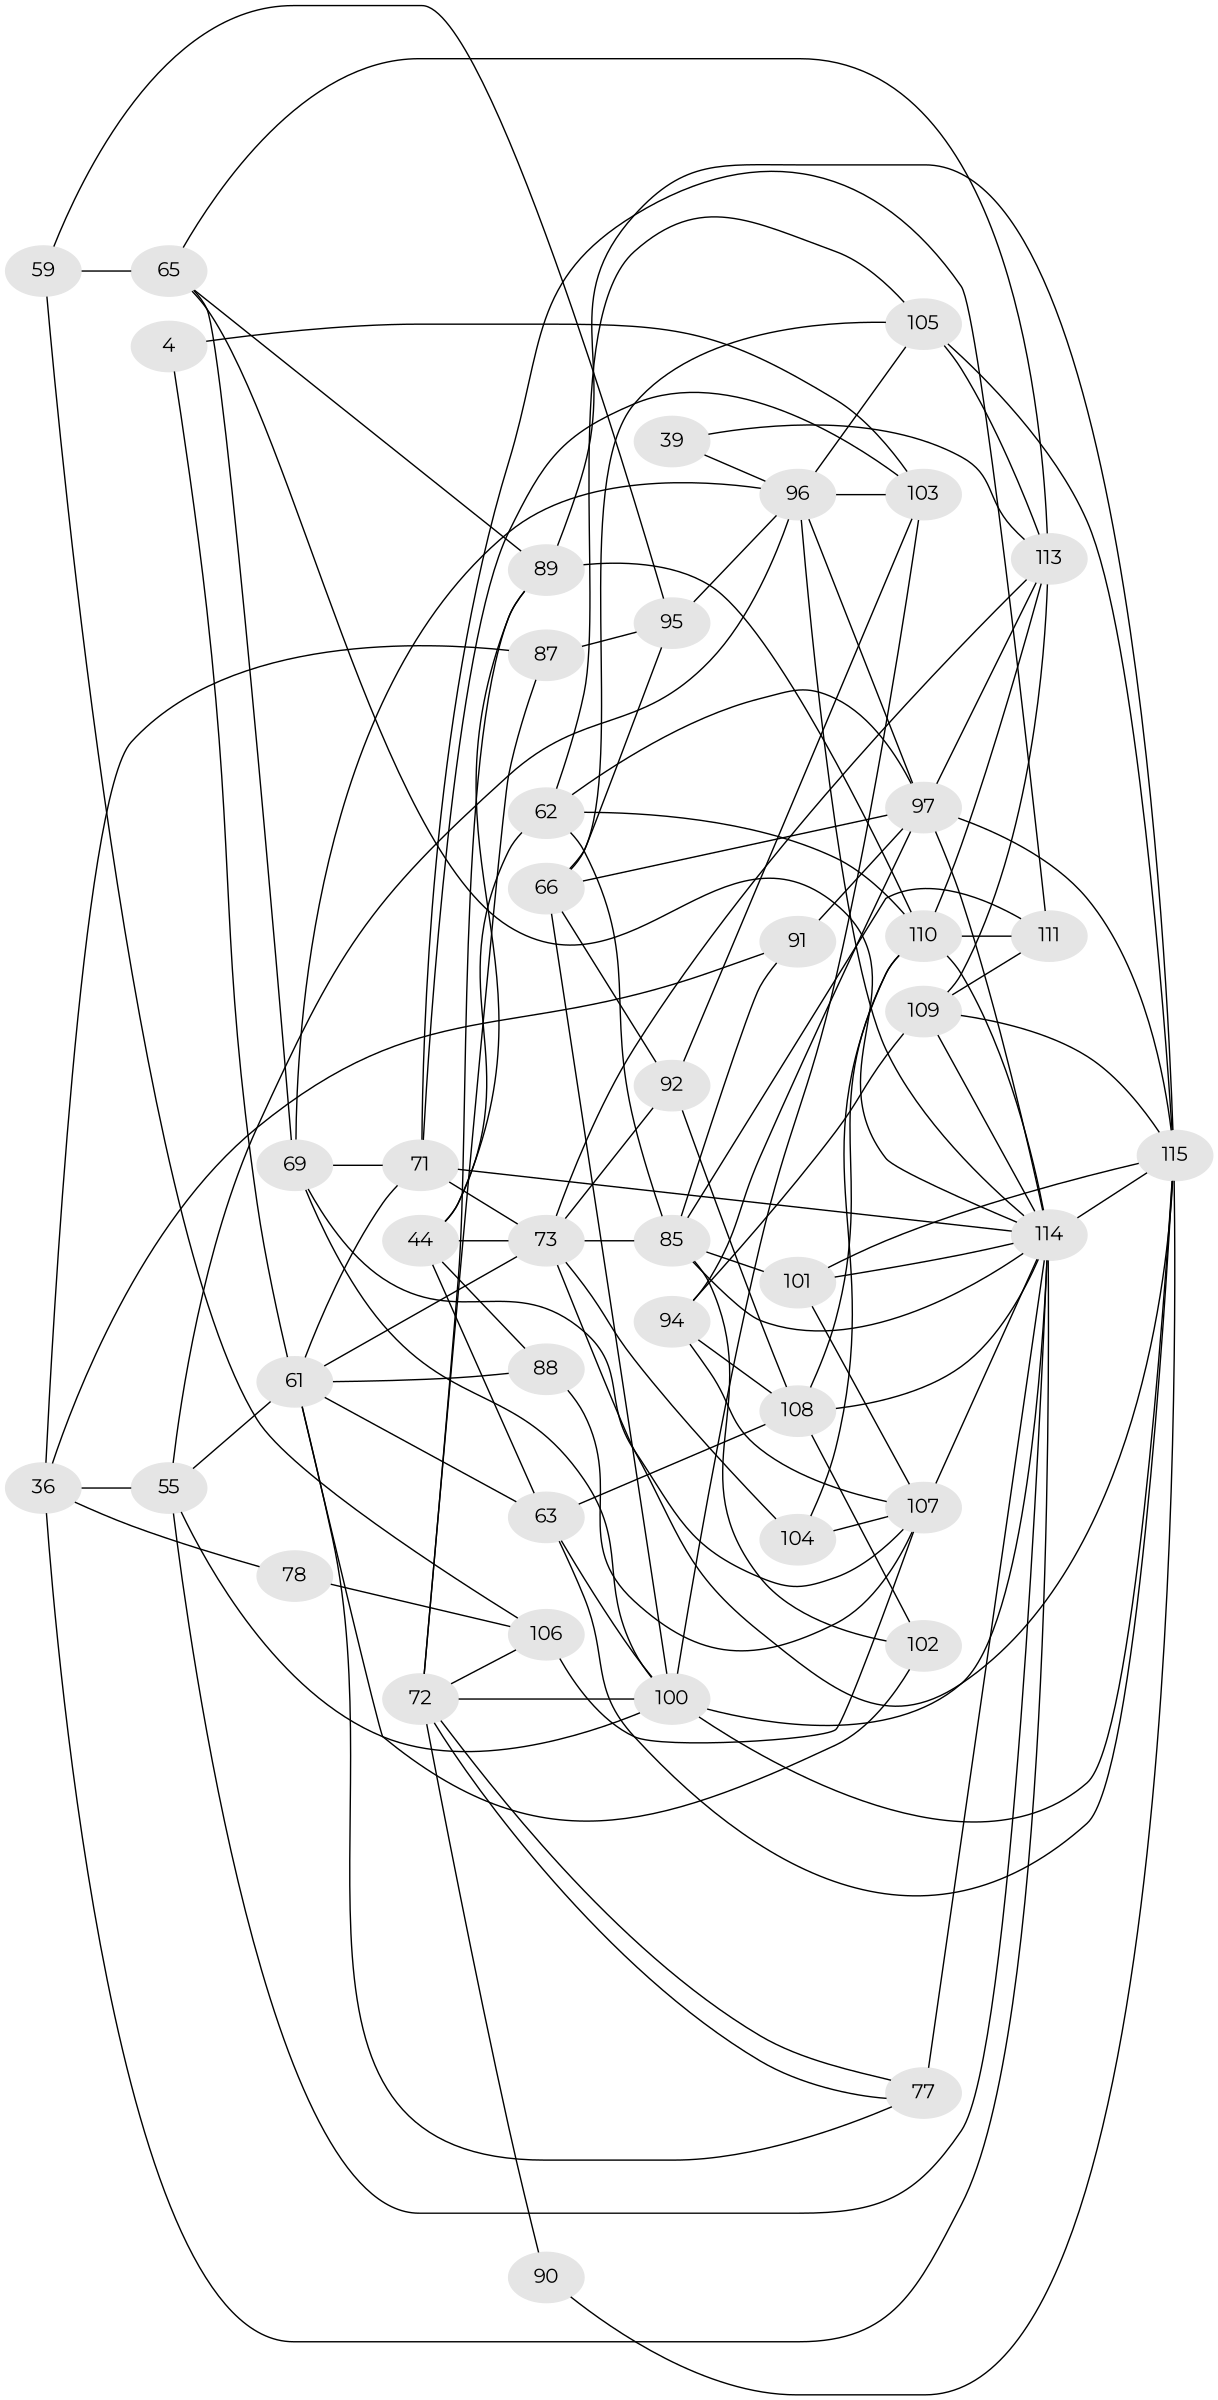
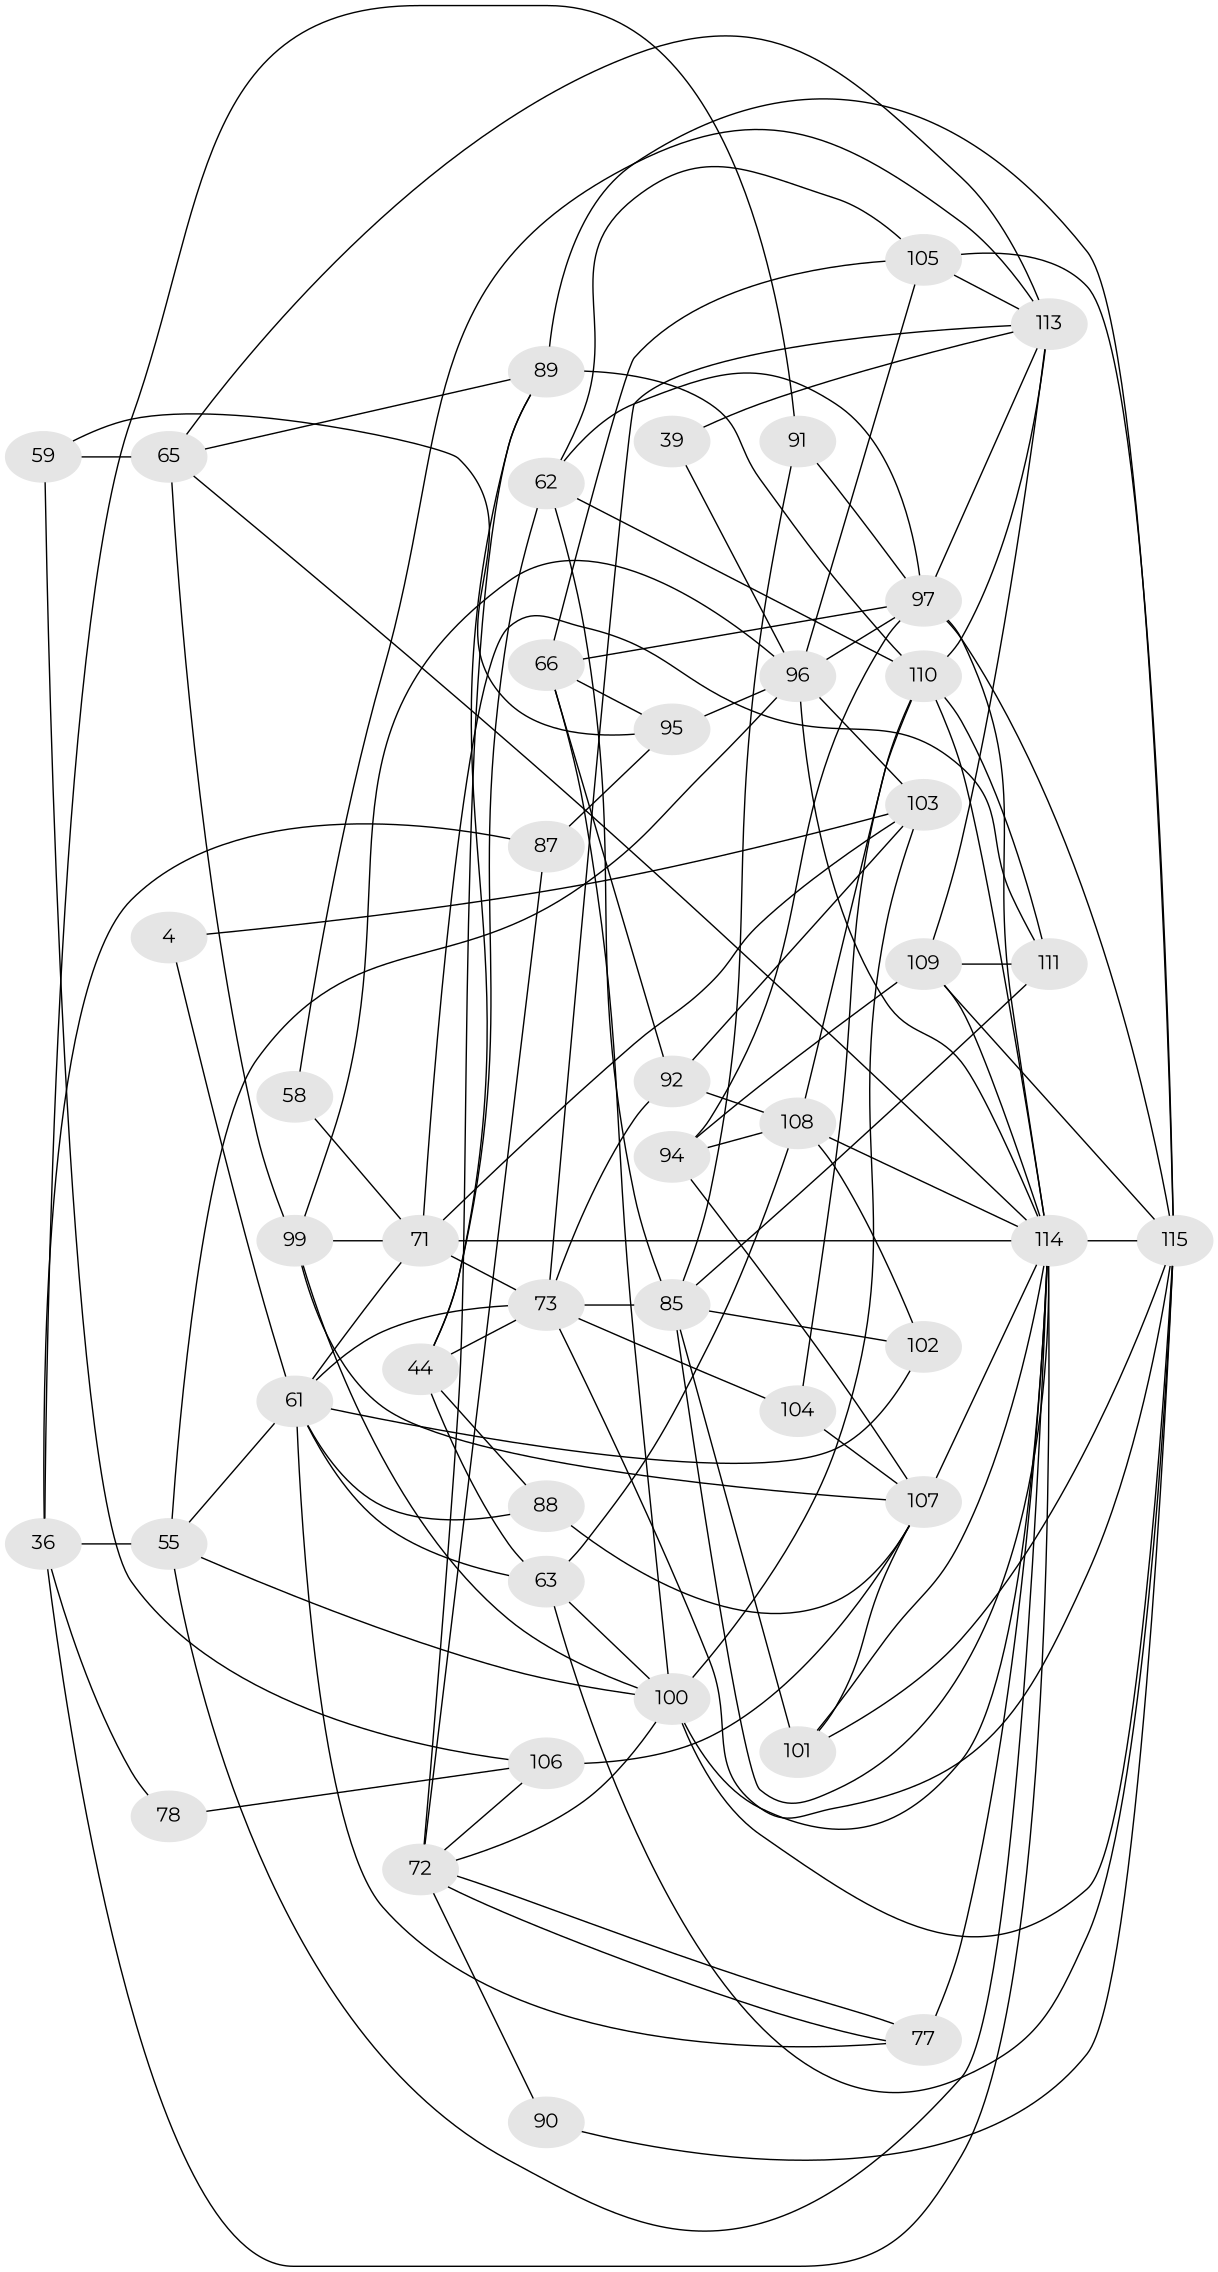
none -> (295, 1097)
(295, 1165) -> (295, 1241)
